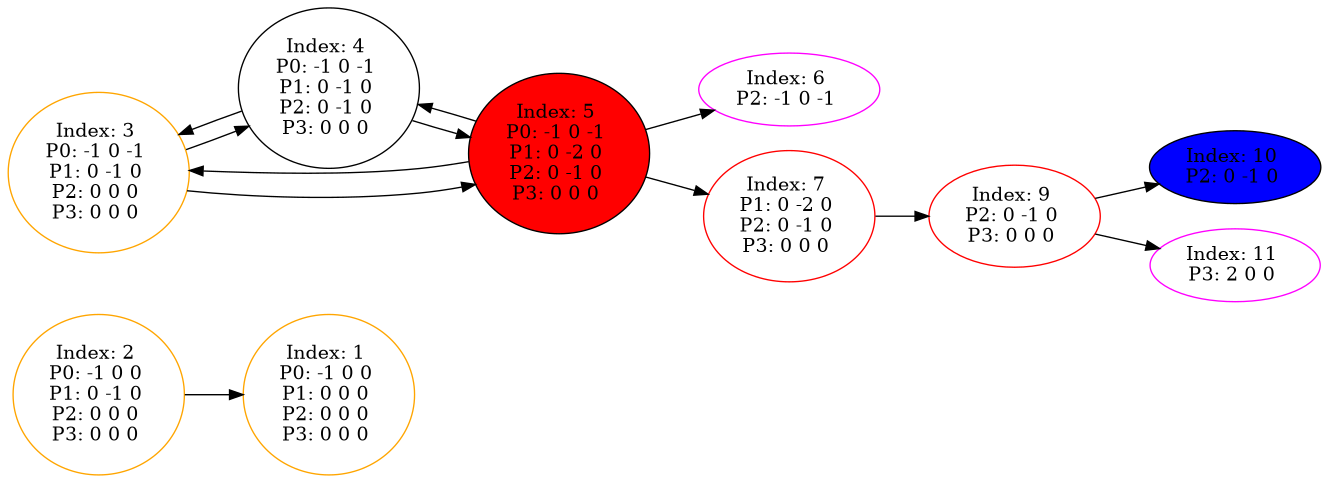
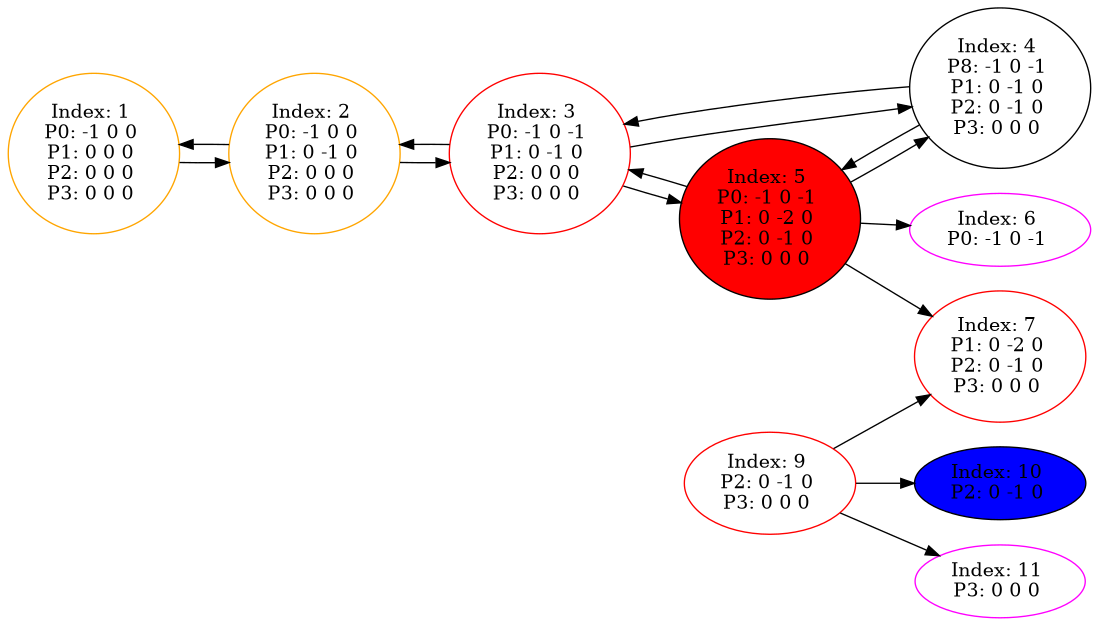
(329, 88) -> (1000, 88)
(789, 90) -> (1000, 230)
none -> (432, 144)
none -> (197, 163)
none -> (418, 163)
(99, 173) -> (540, 154)
(895, 216) -> (876, 425)
(1235, 265) -> (1000, 581)
